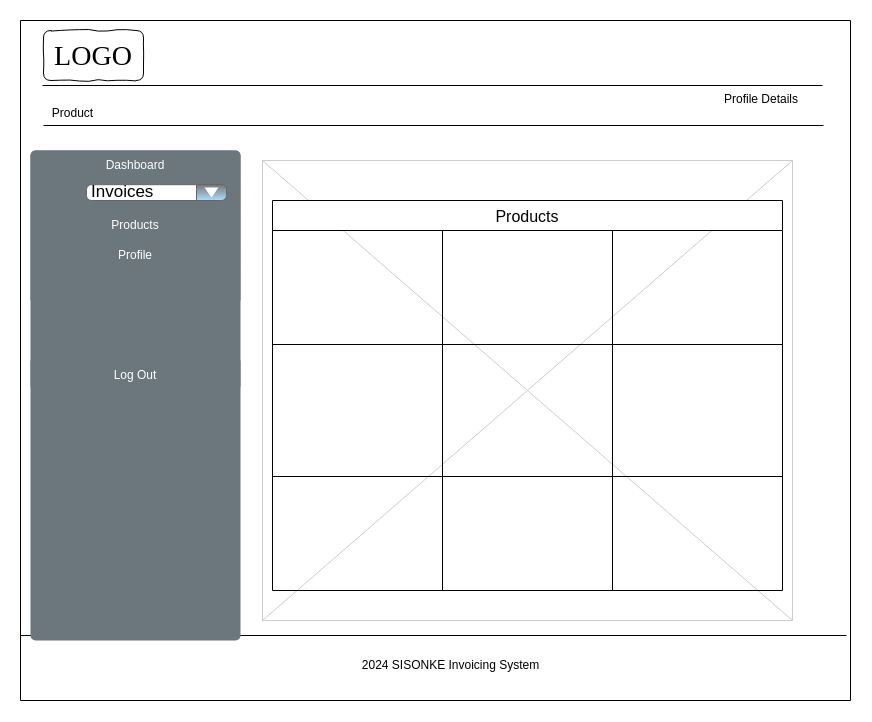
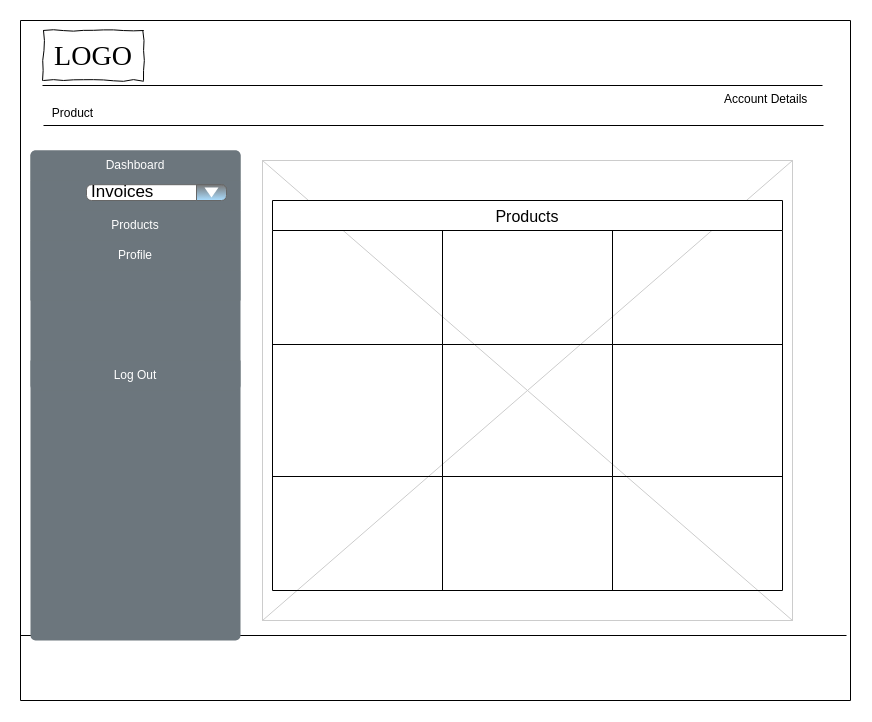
(94, 56) -> (94, 56)
(767, 99) -> (770, 99)
(451, 666) -> none
